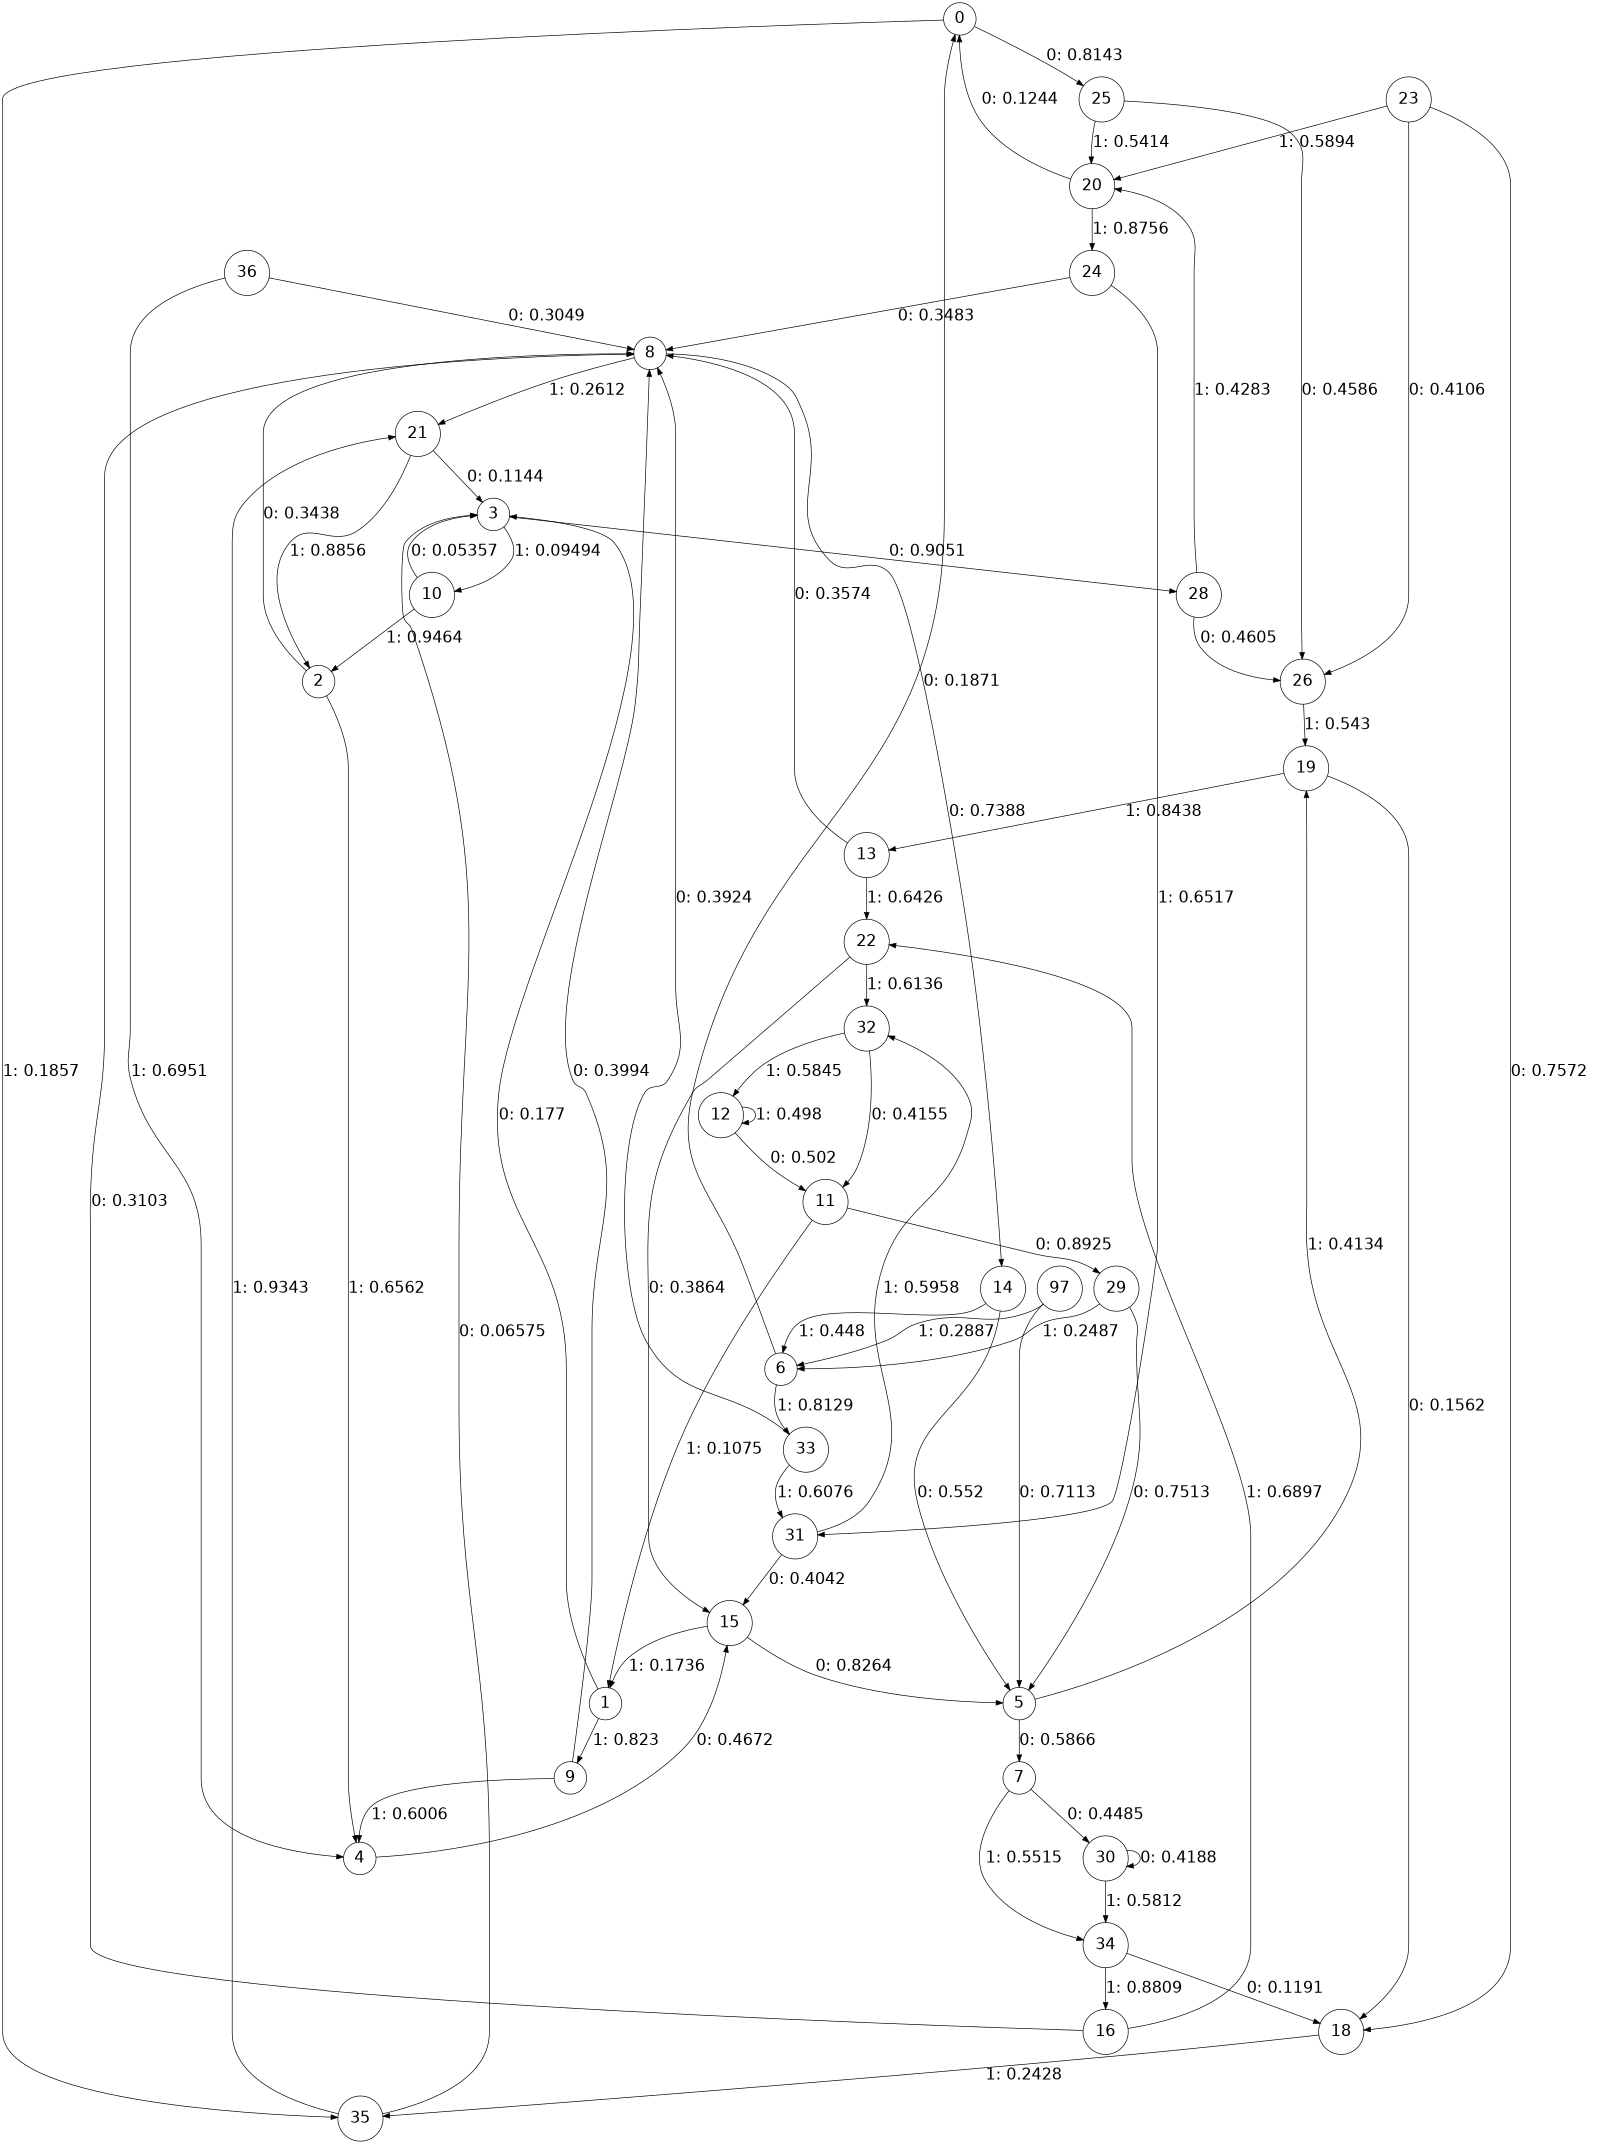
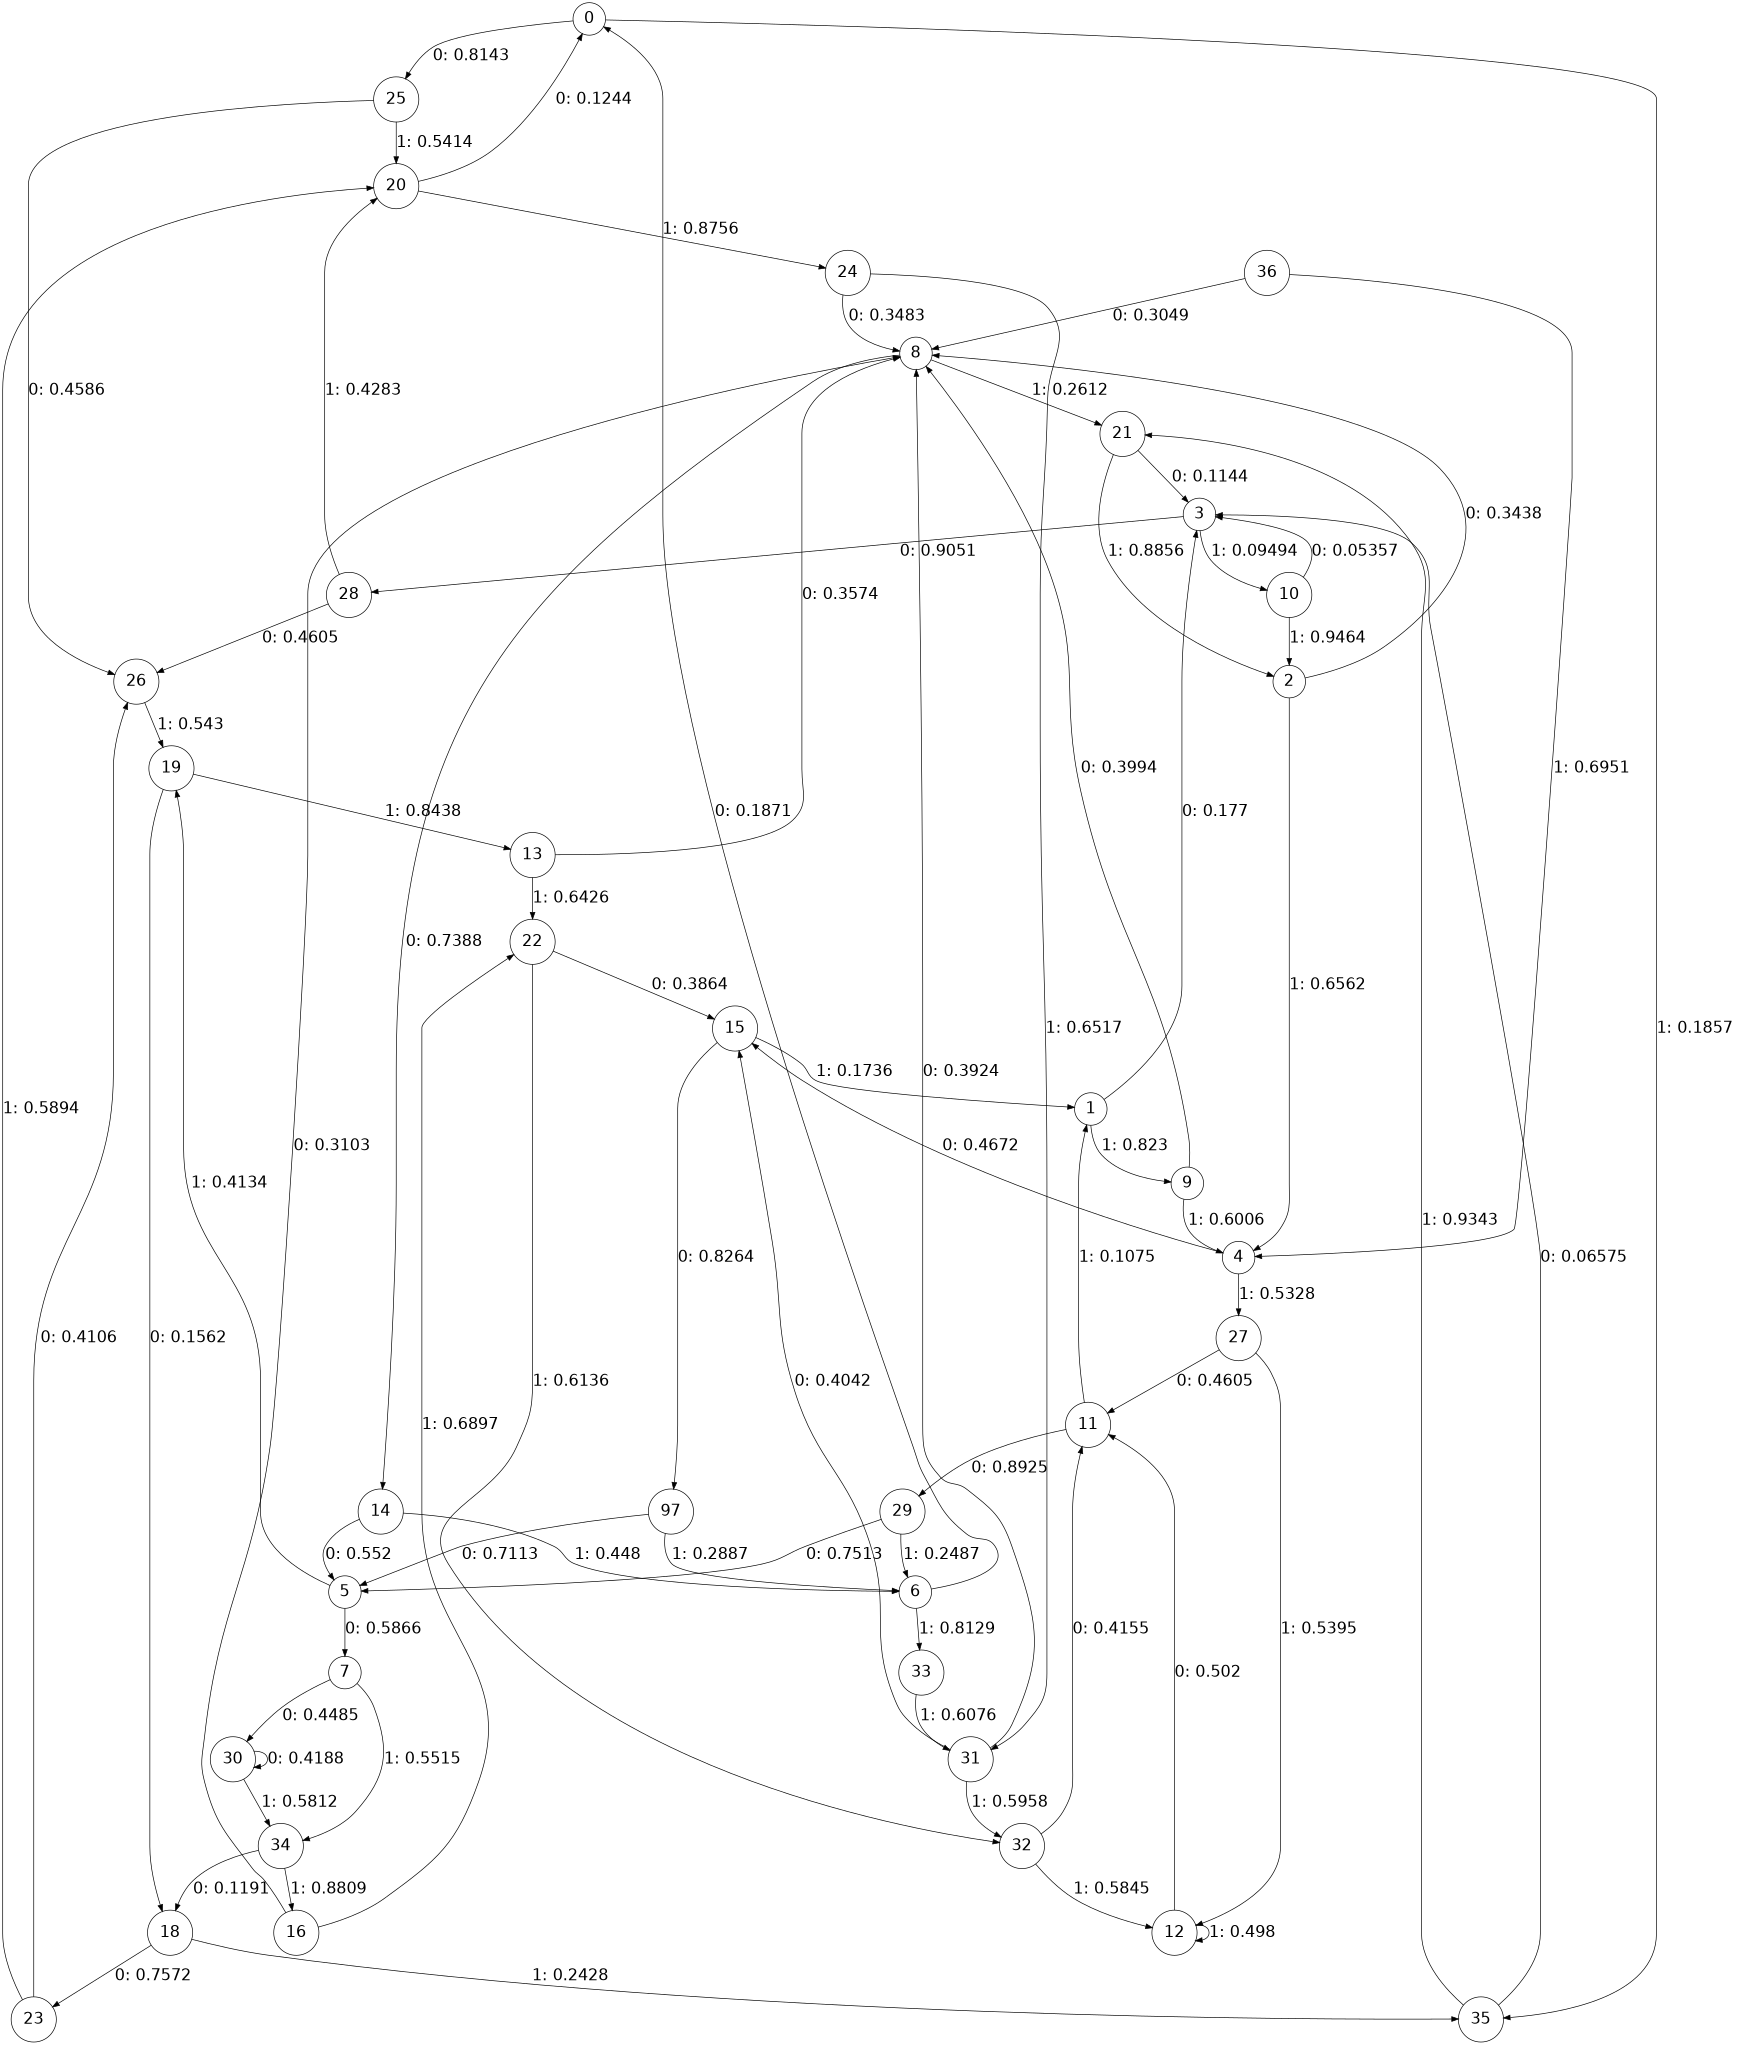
(676, 955) -> (923, 1090)
(1511, 1095) -> (105, 1974)
none -> (1239, 1338)
(866, 1689) -> (678, 1256)
